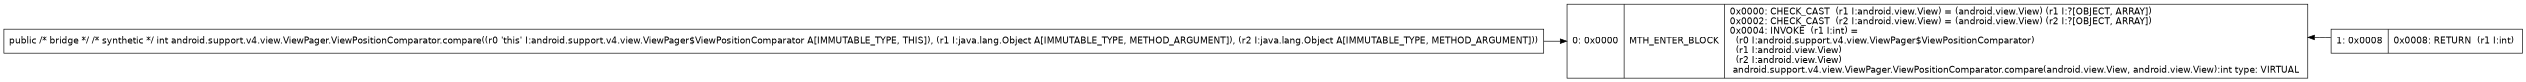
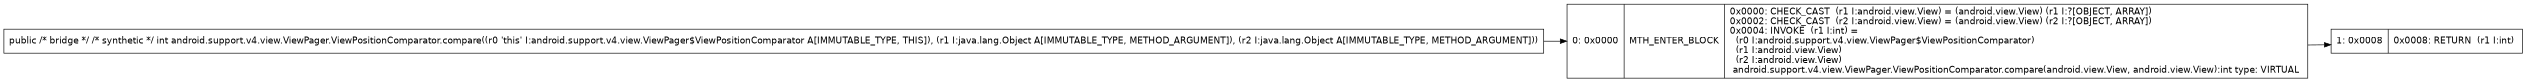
(2323, 38) -> (2316, 45)
